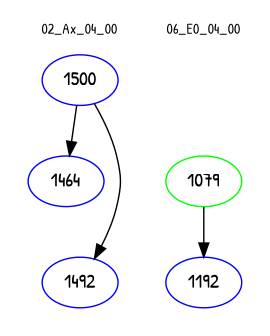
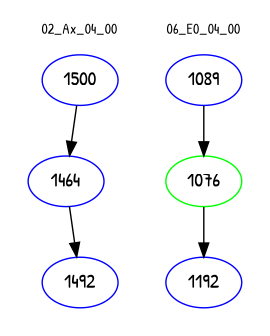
none -> (204, 80)
(120, 174) -> (72, 225)
(204, 181) -> (204, 181)
